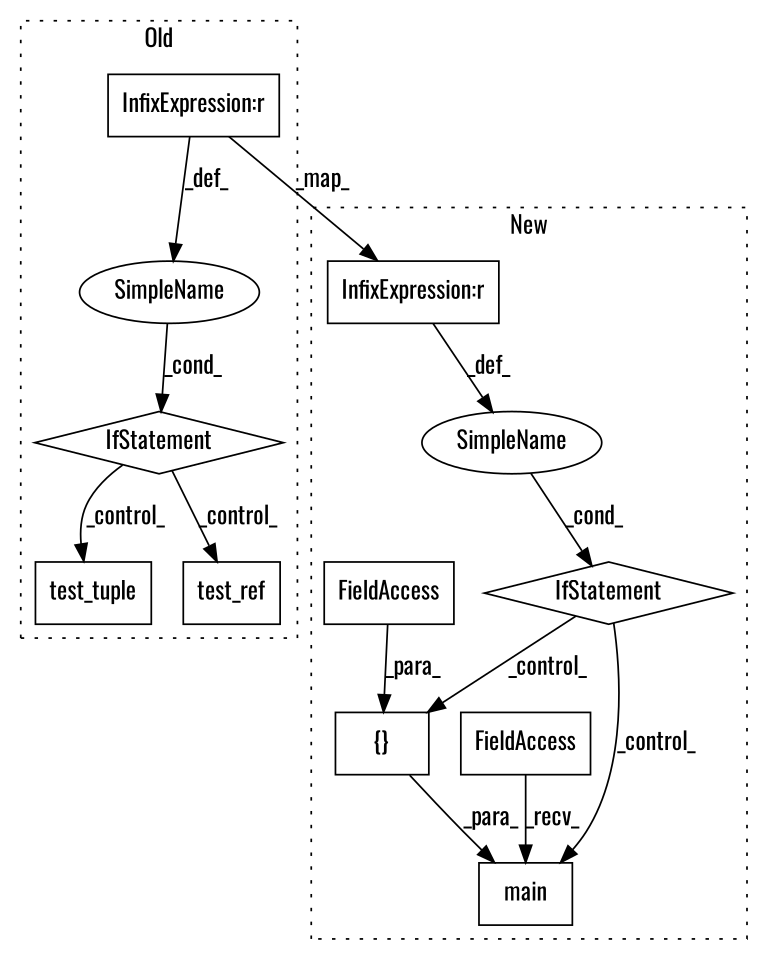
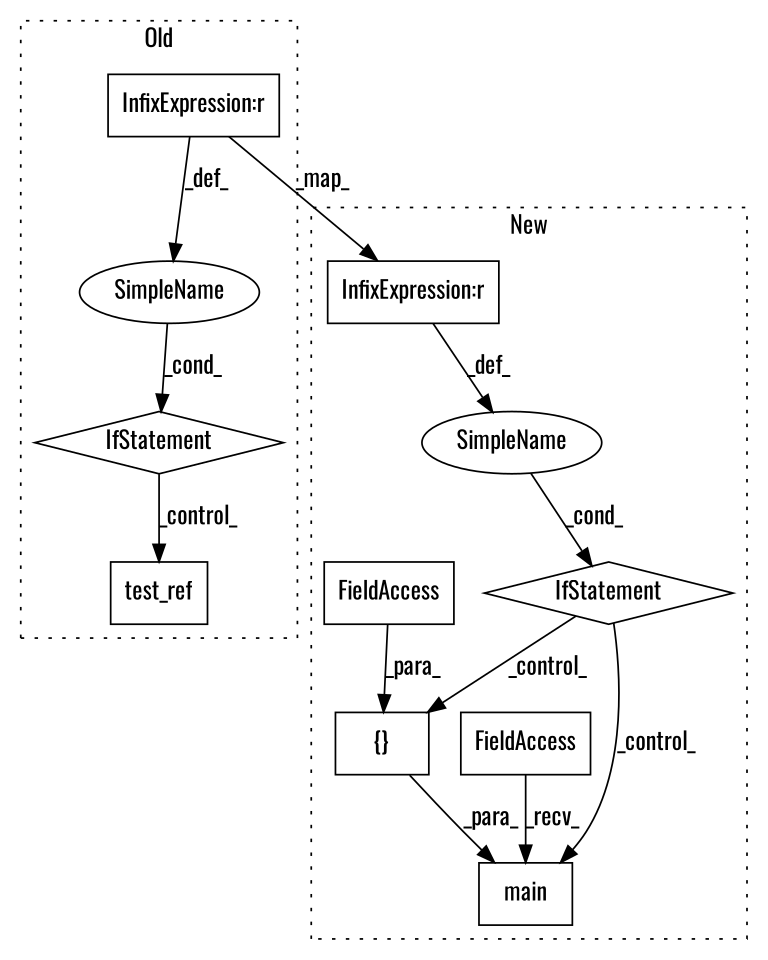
(93, 593) -> none
